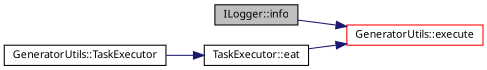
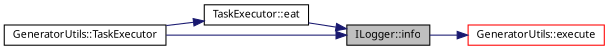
none -> (251, 35)
(322, 47) -> (322, 25)
